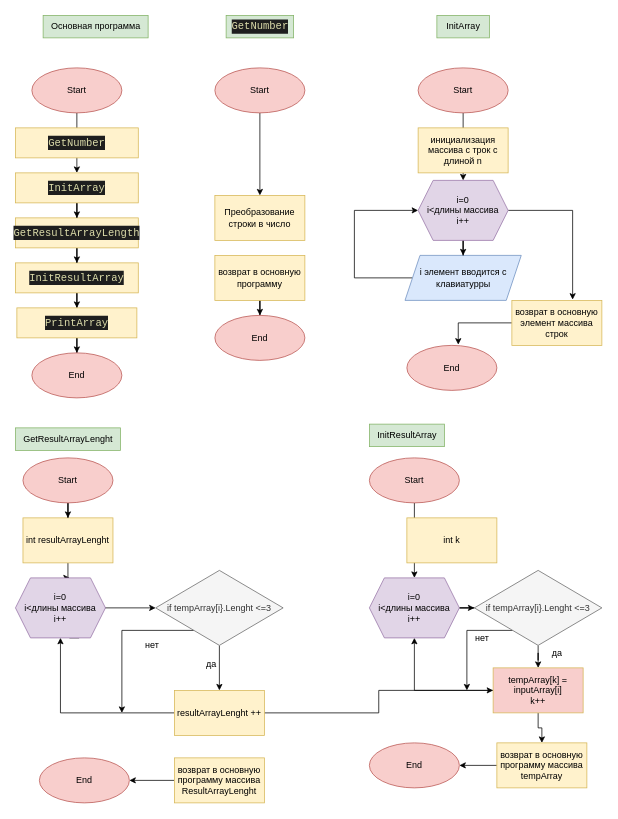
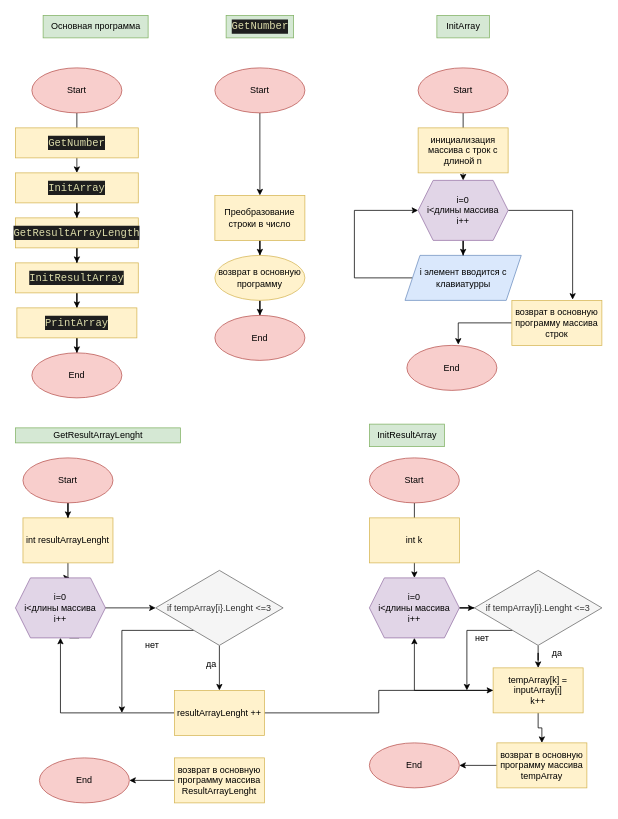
none -> (260, 250)
(260, 278) -> (260, 278)
(557, 323) -> (557, 323)
(68, 439) -> (98, 435)
(452, 540) -> (414, 540)
(538, 690) -> (538, 690)
